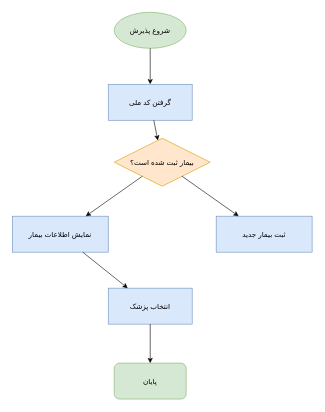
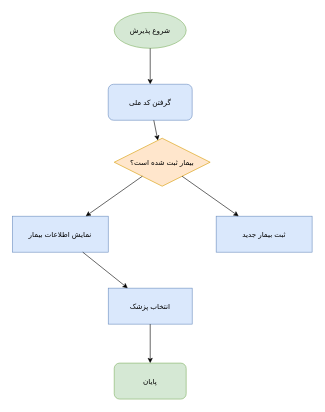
(150, 102) -> (150, 102)
